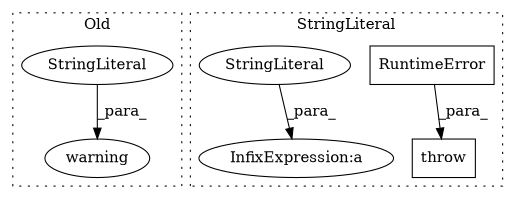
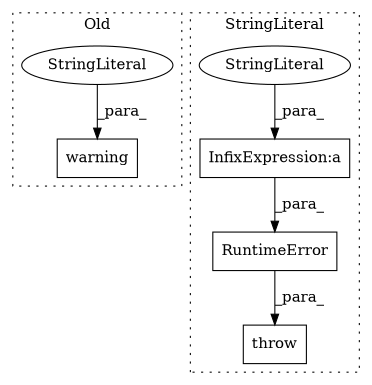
(97, 158) -> (97, 158)
(296, 158) -> (275, 158)
none -> (275, 199)
